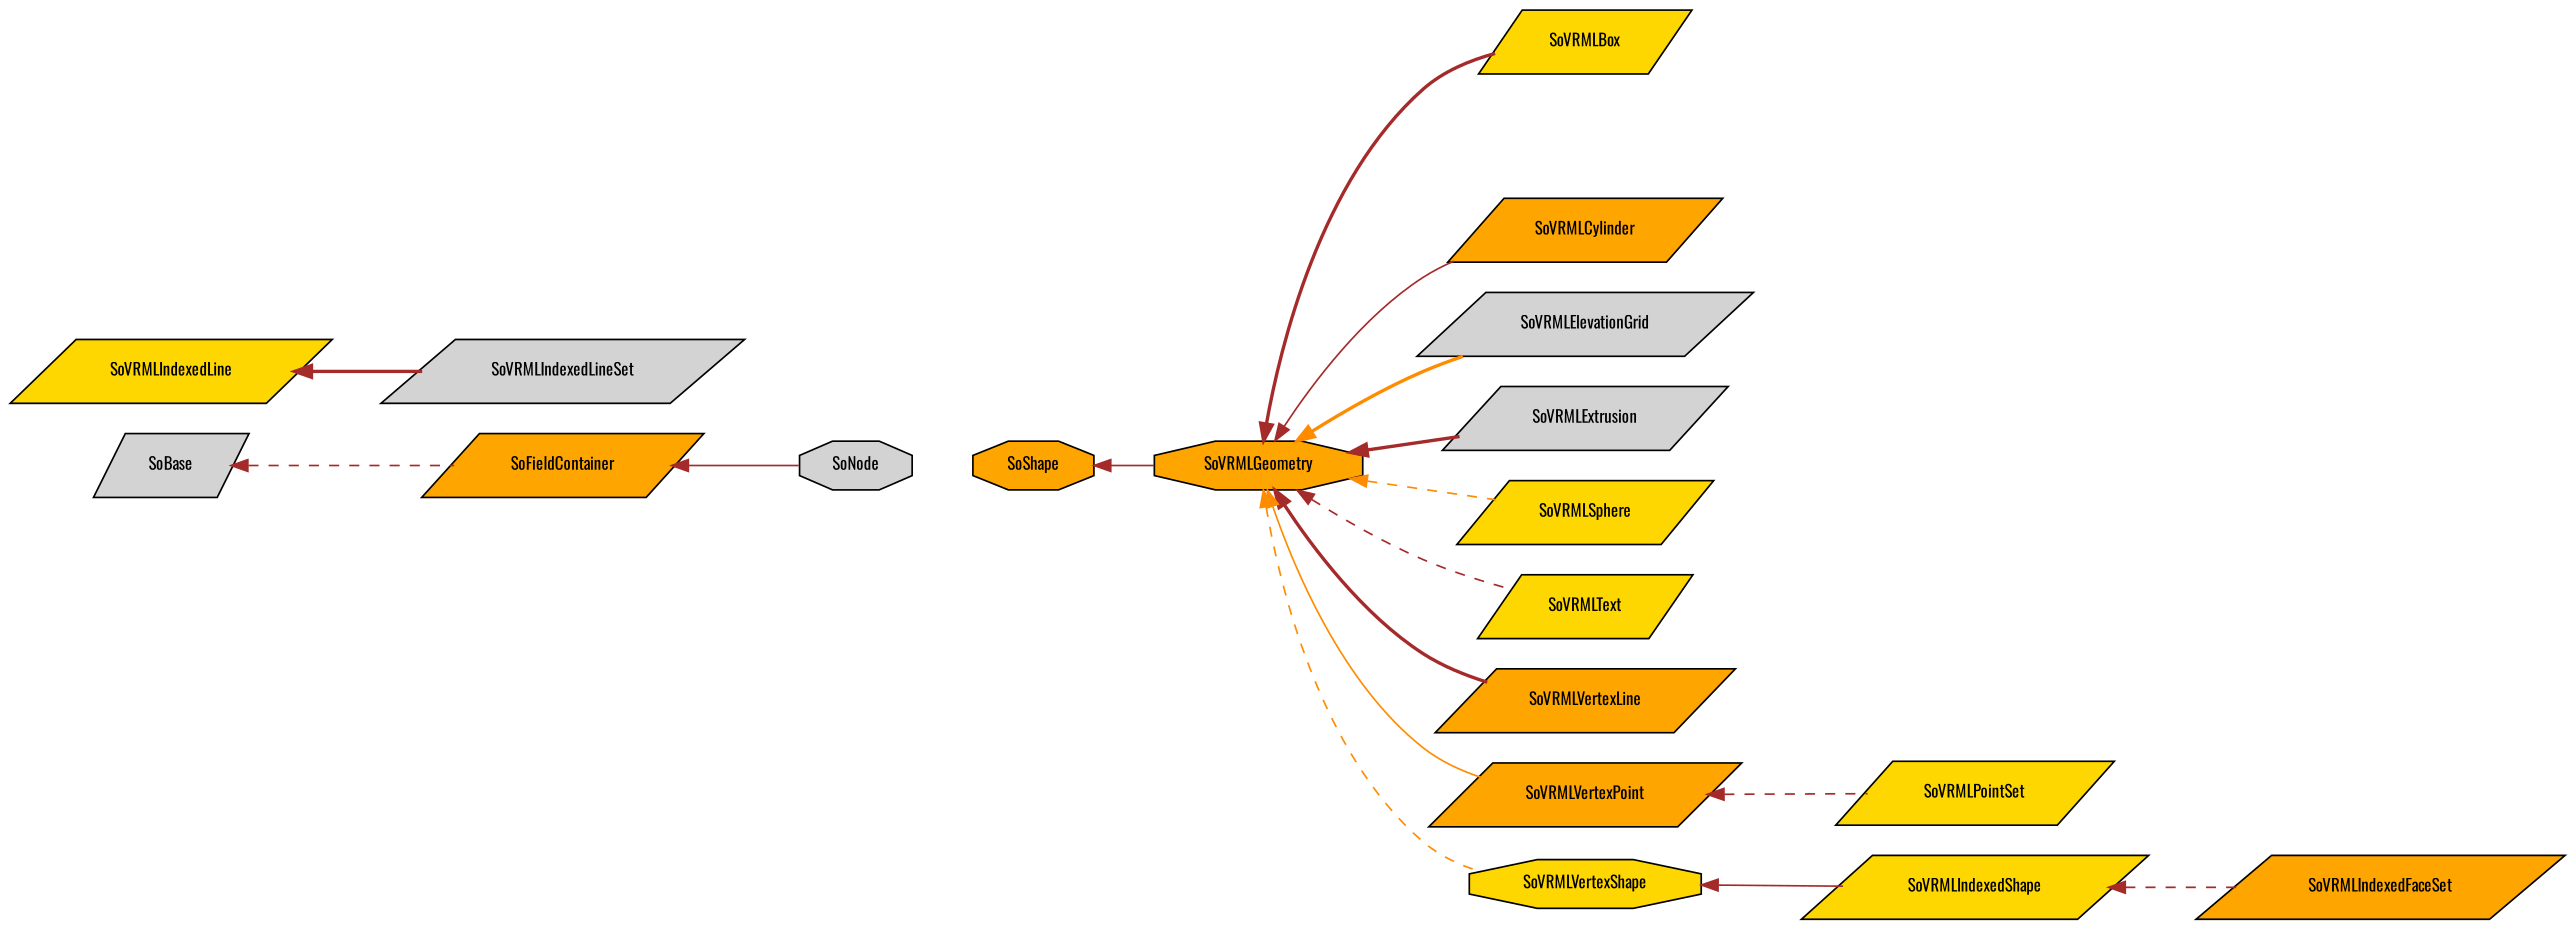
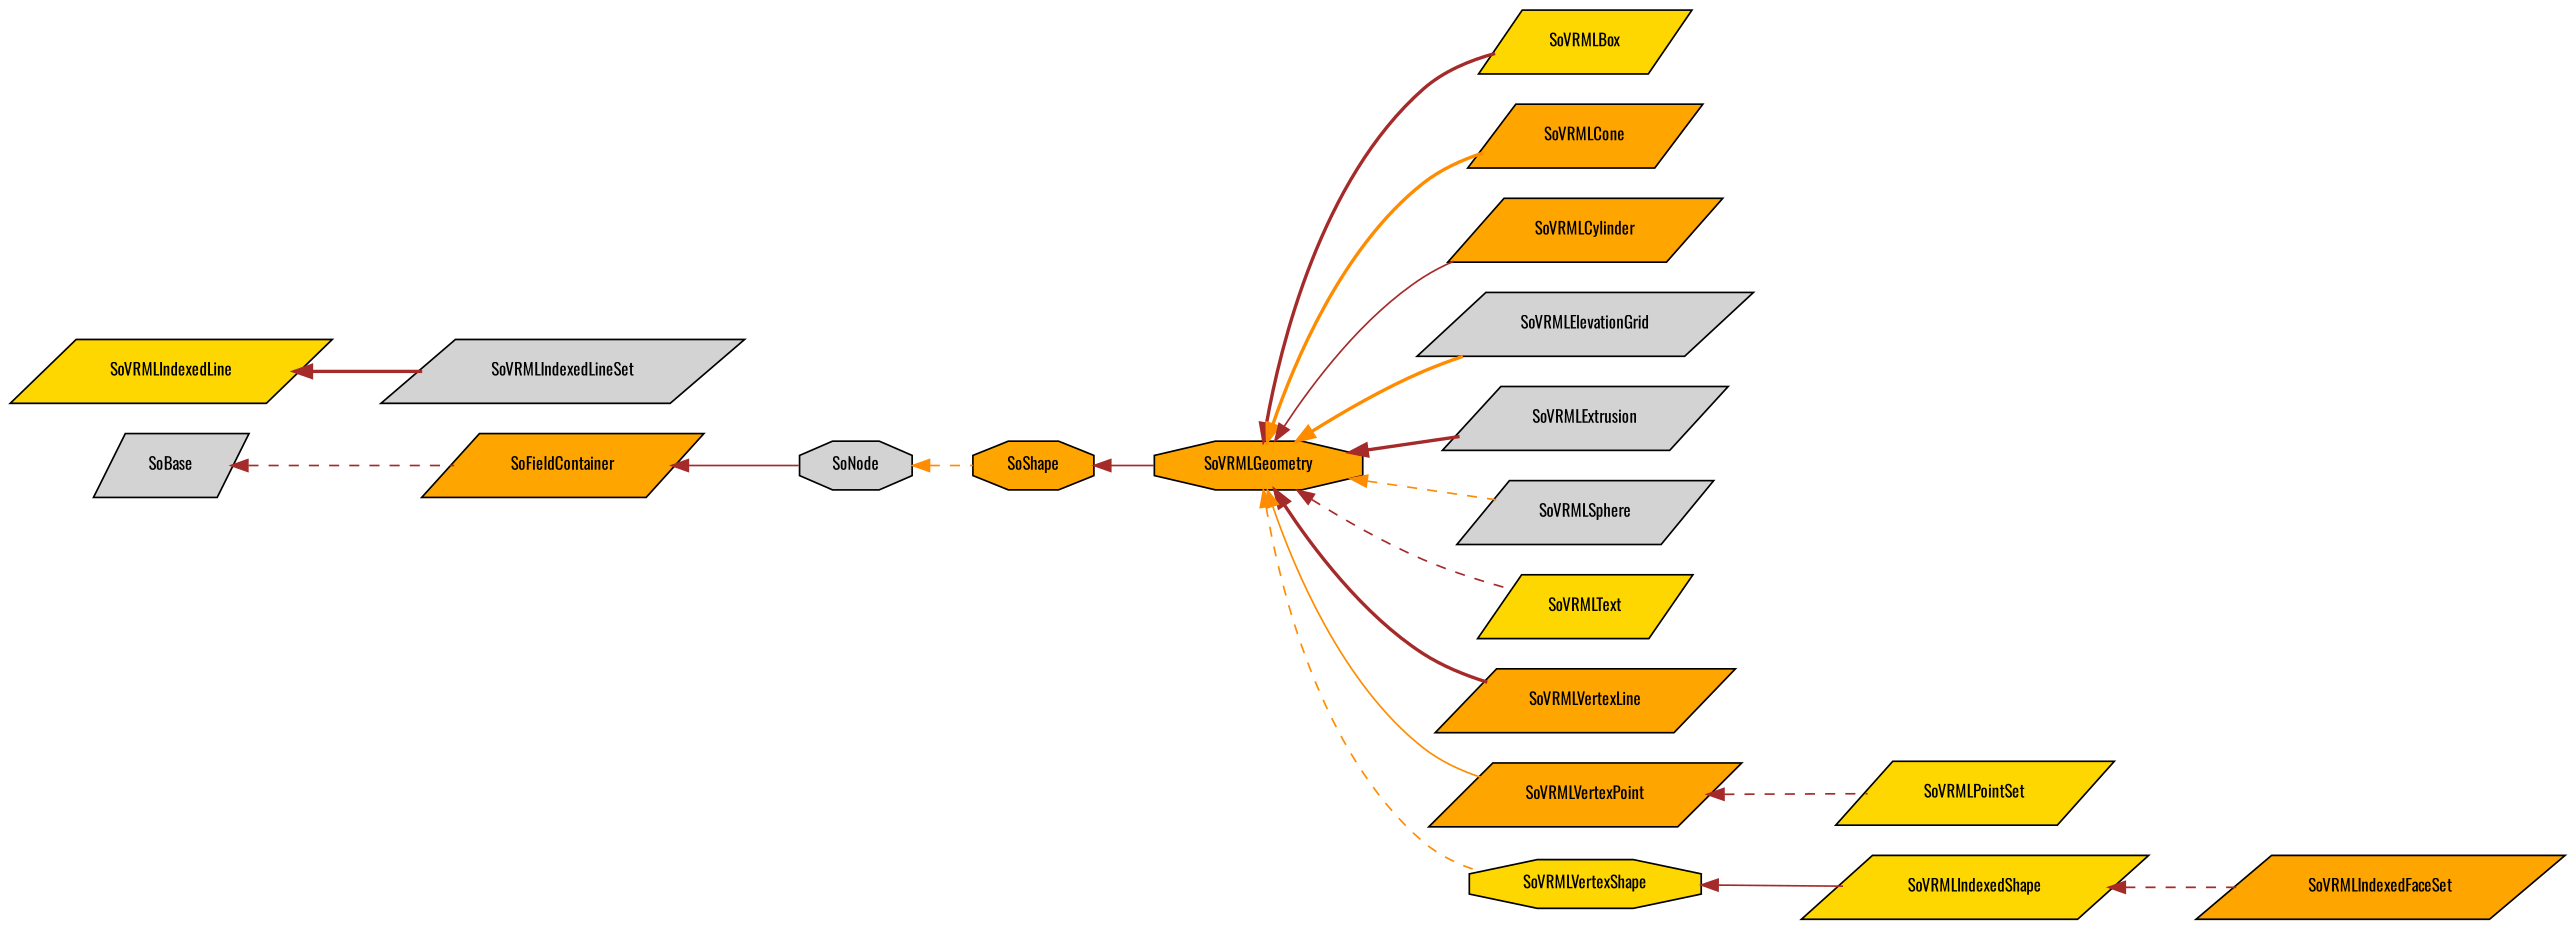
none -> (1585, 136)
none -> (951, 466)
(1585, 513) -> (1585, 513)
